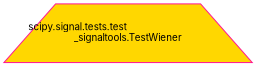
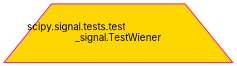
(128, 33) -> (118, 33)
